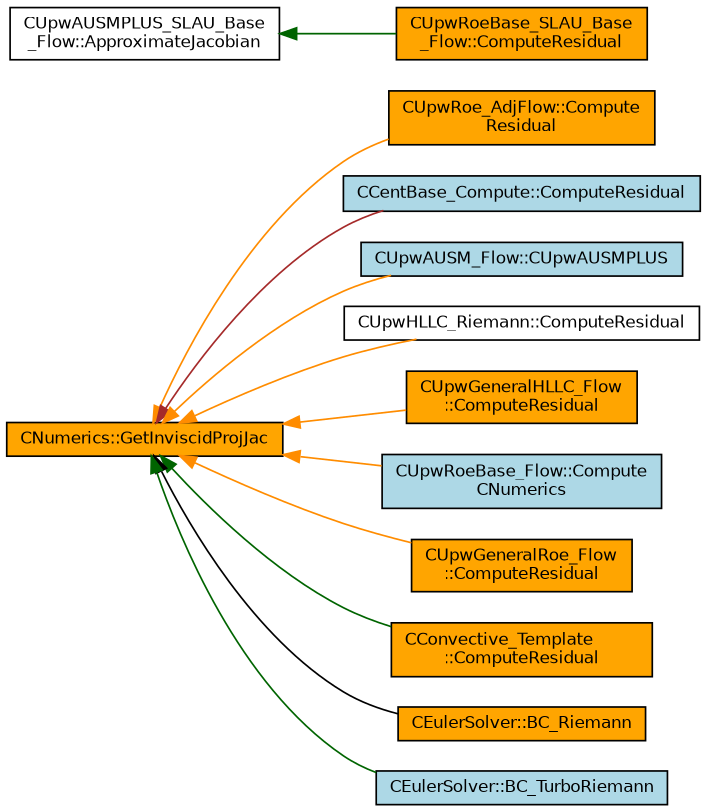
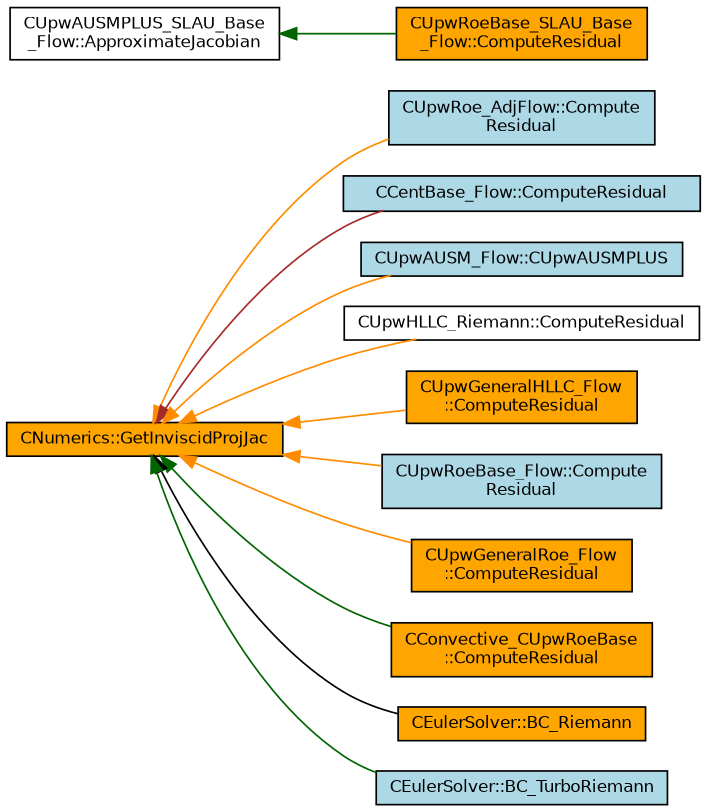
(522, 118) -> (522, 118)
(522, 194) -> (522, 194)
(522, 481) -> (522, 481)
(522, 650) -> (522, 650)
